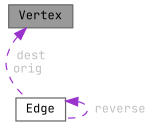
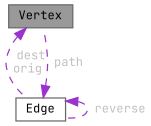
none -> (47, 57)
